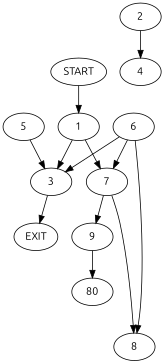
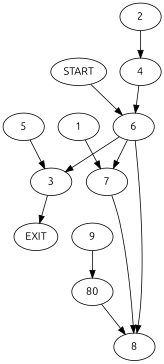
none -> (138, 95)
(79, 96) -> (104, 97)
(67, 151) -> none
(101, 206) -> none
none -> (111, 316)
